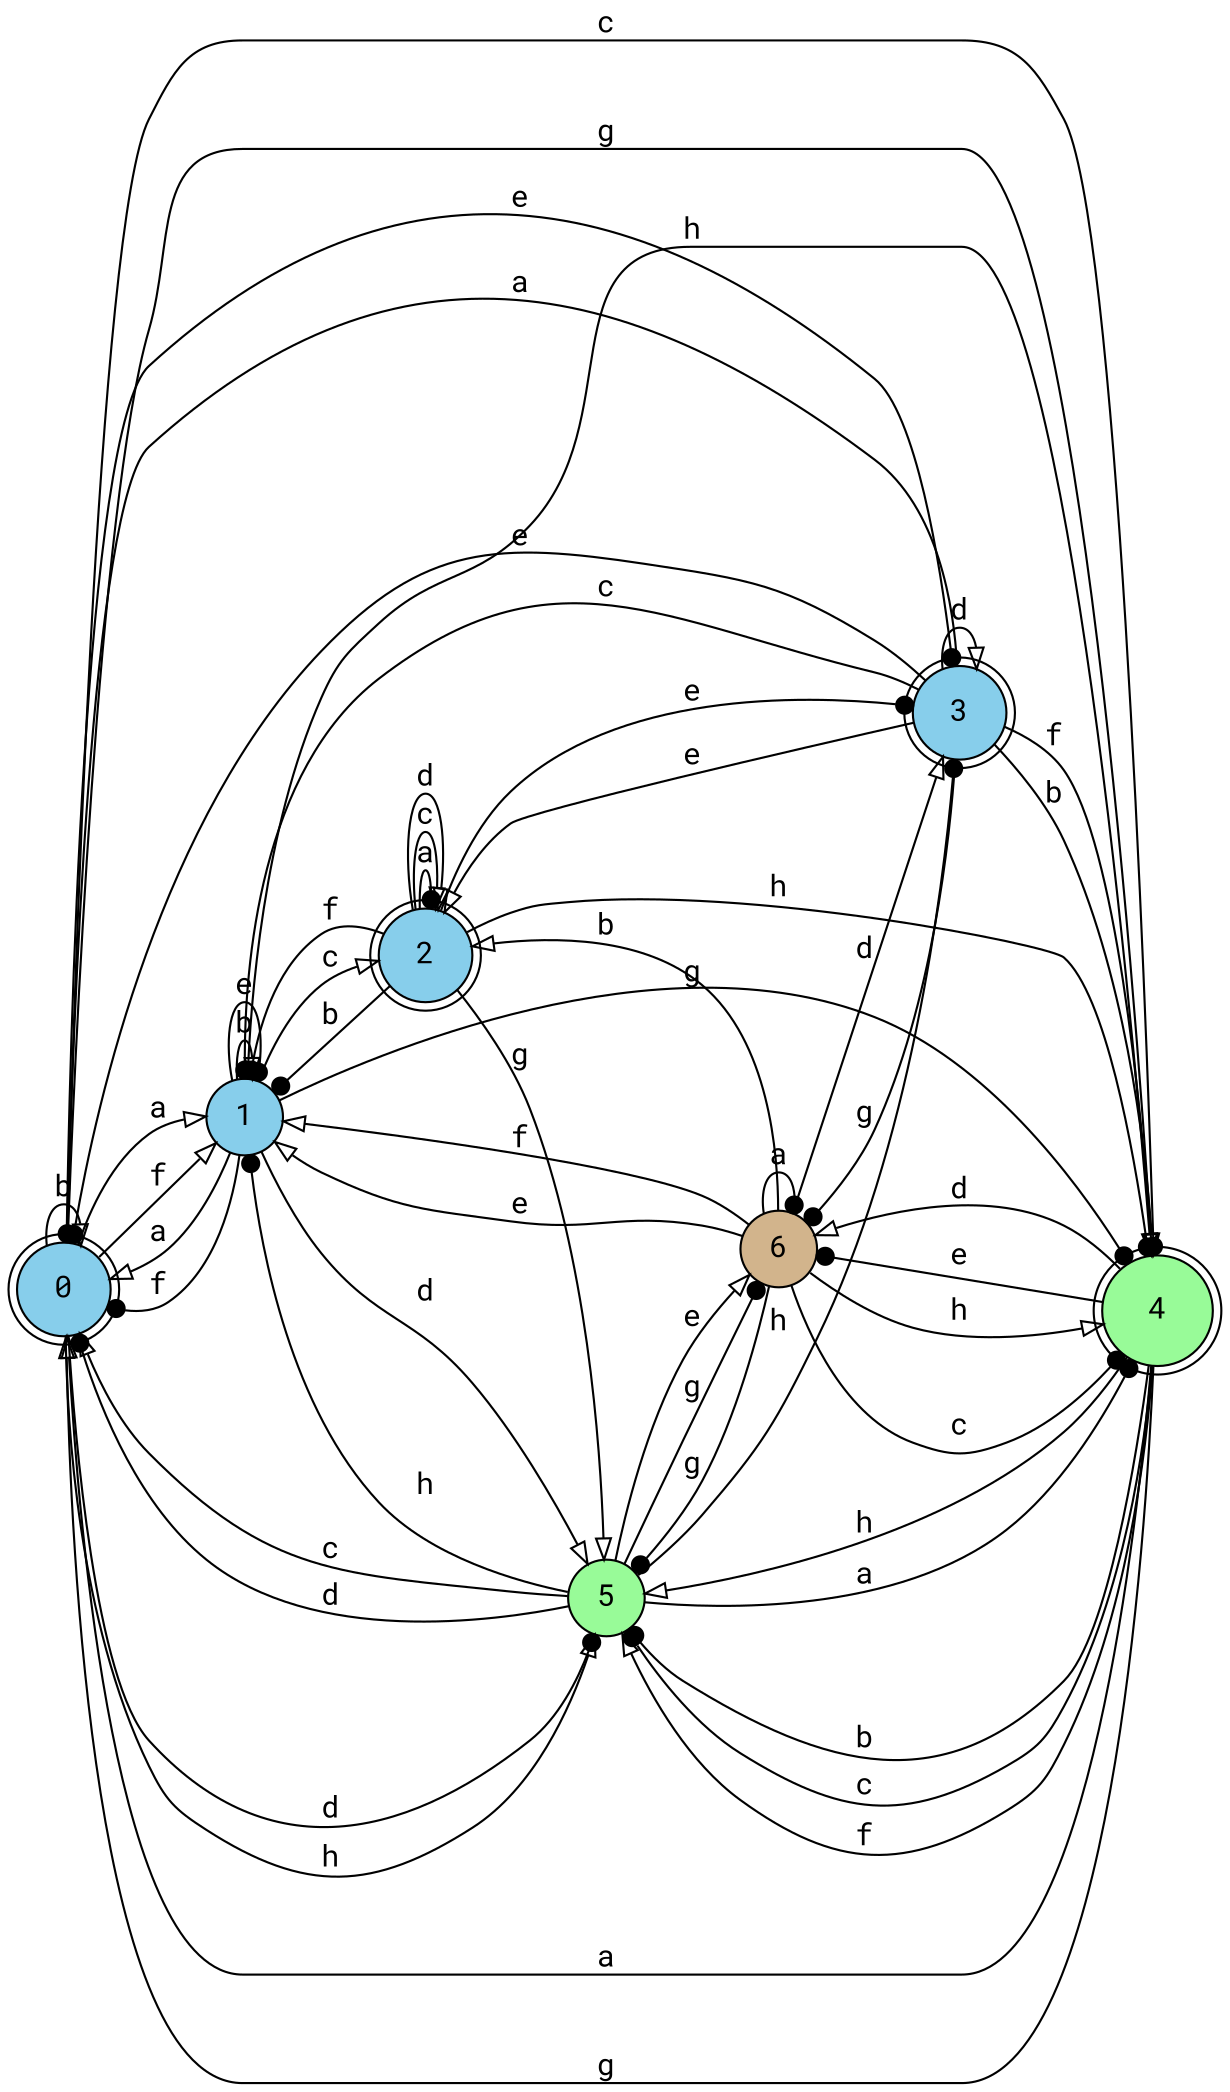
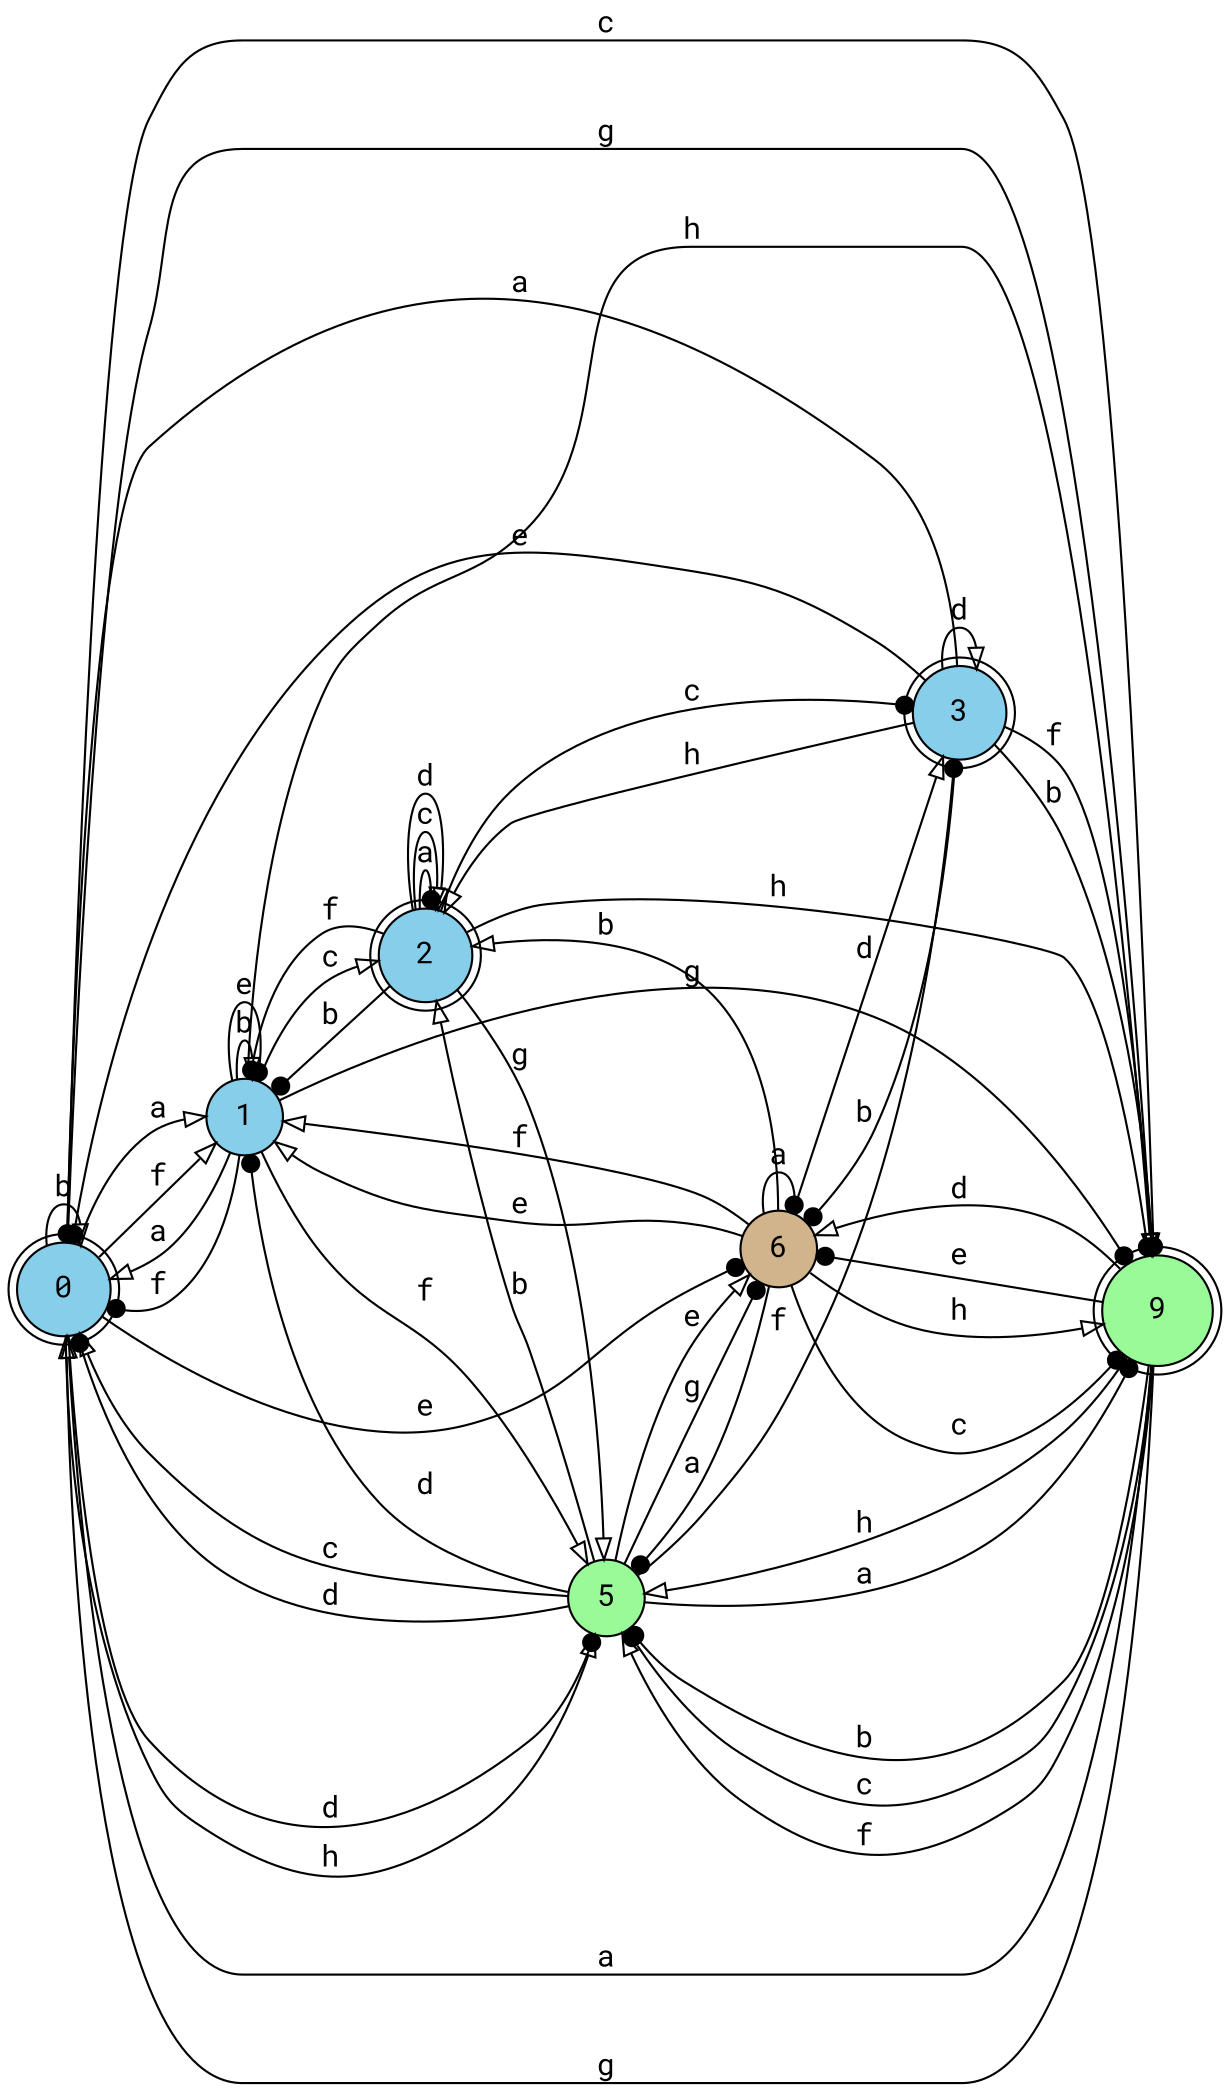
(231, 302) -> (424, 1431)
(442, 638) -> none
(693, 693) -> (693, 693)
(693, 756) -> (693, 756)
(865, 1114) -> (865, 1114)
(426, 1293) -> (426, 1293)
none -> (508, 1294)
(1158, 1311) -> (1158, 1311)
(779, 1322) -> (779, 1322)
(693, 1465) -> (693, 1465)
(426, 1486) -> (426, 1486)
